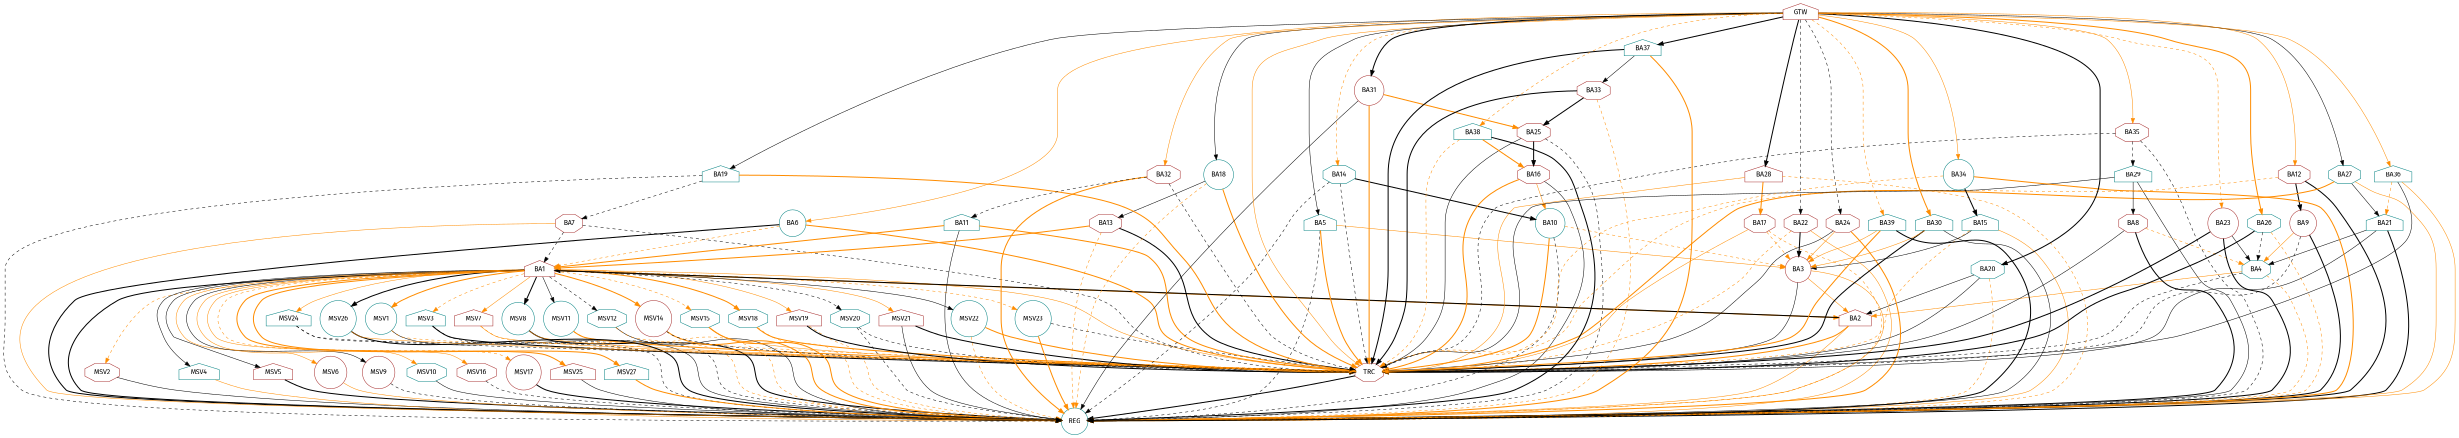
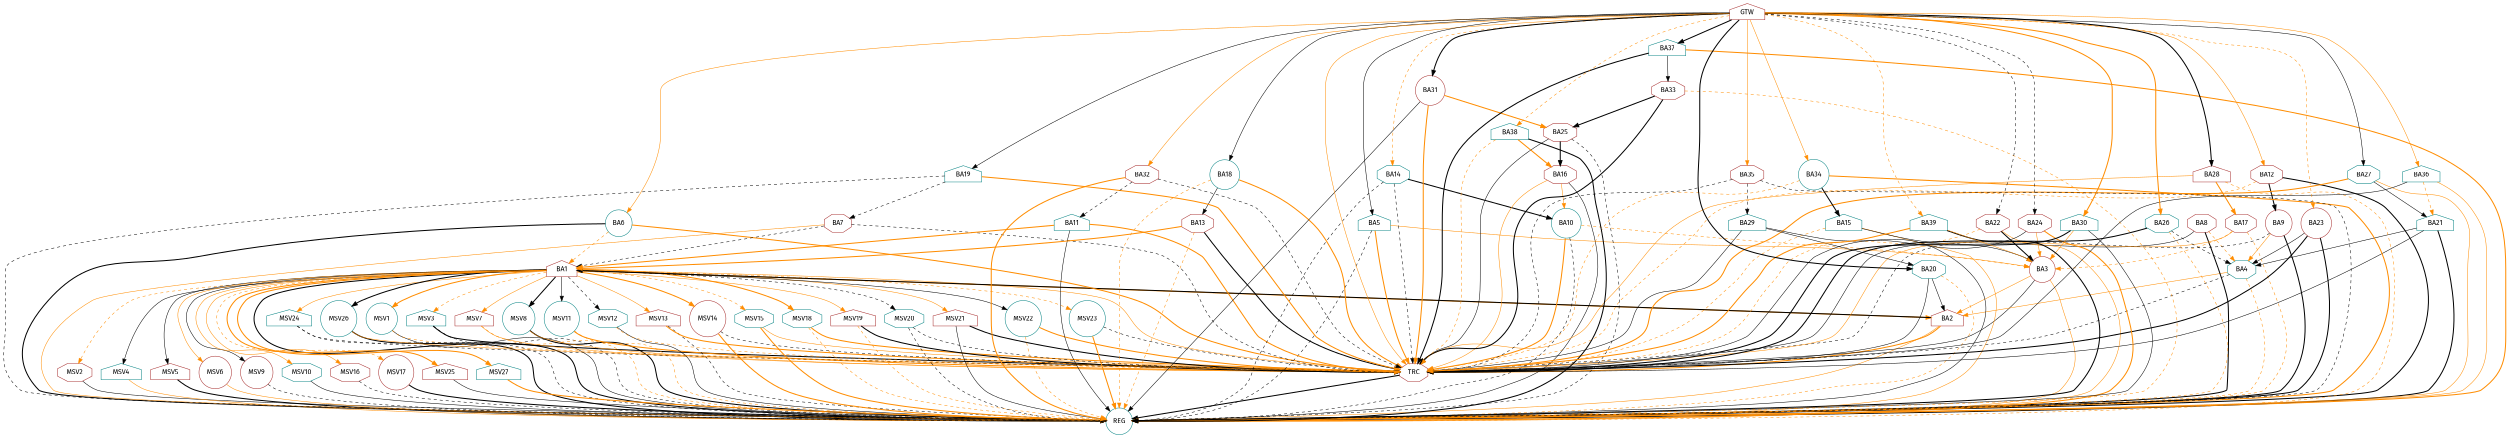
(2133, 195) -> (1869, 254)
(1466, 283) -> (1501, 282)
none -> (658, 319)
